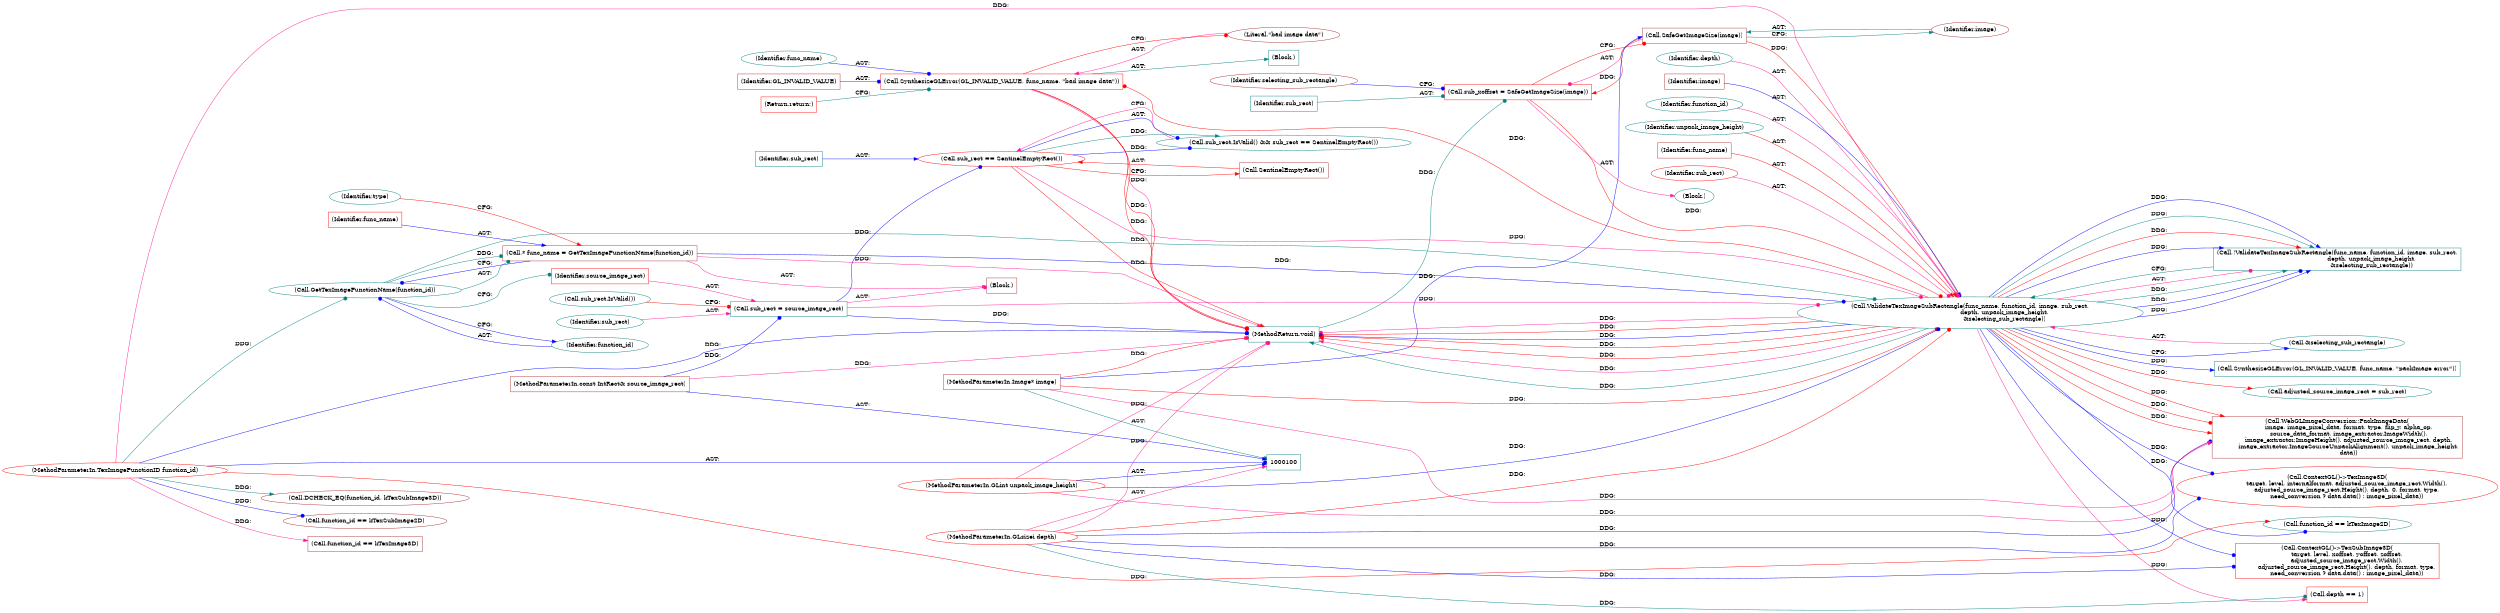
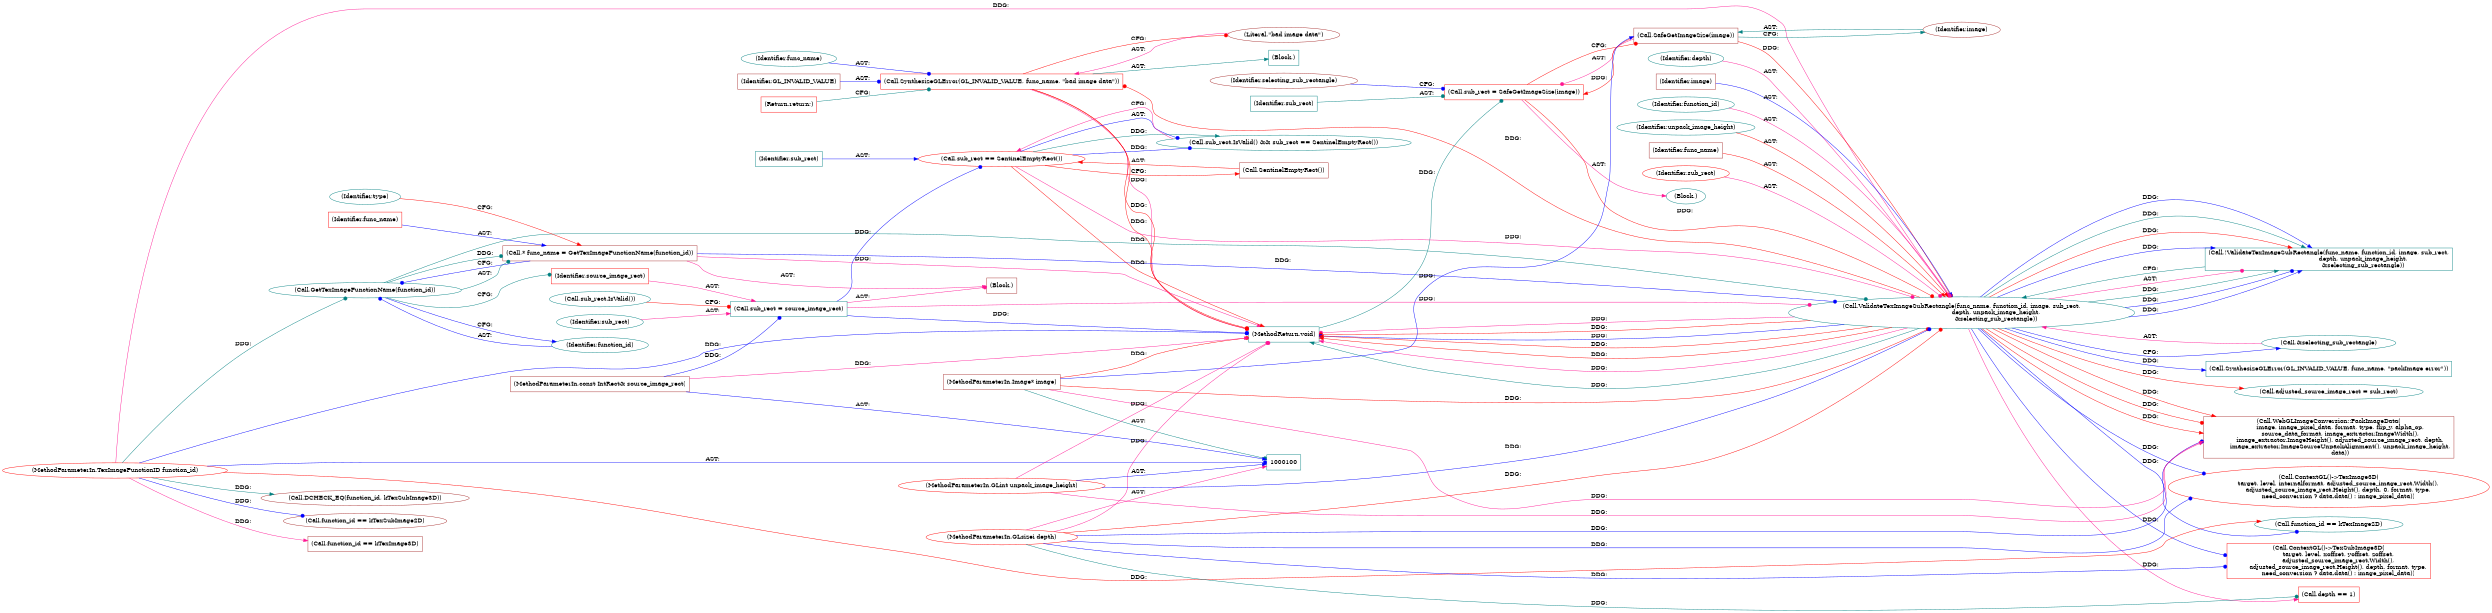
(1518, 92) -> (1514, 92)
